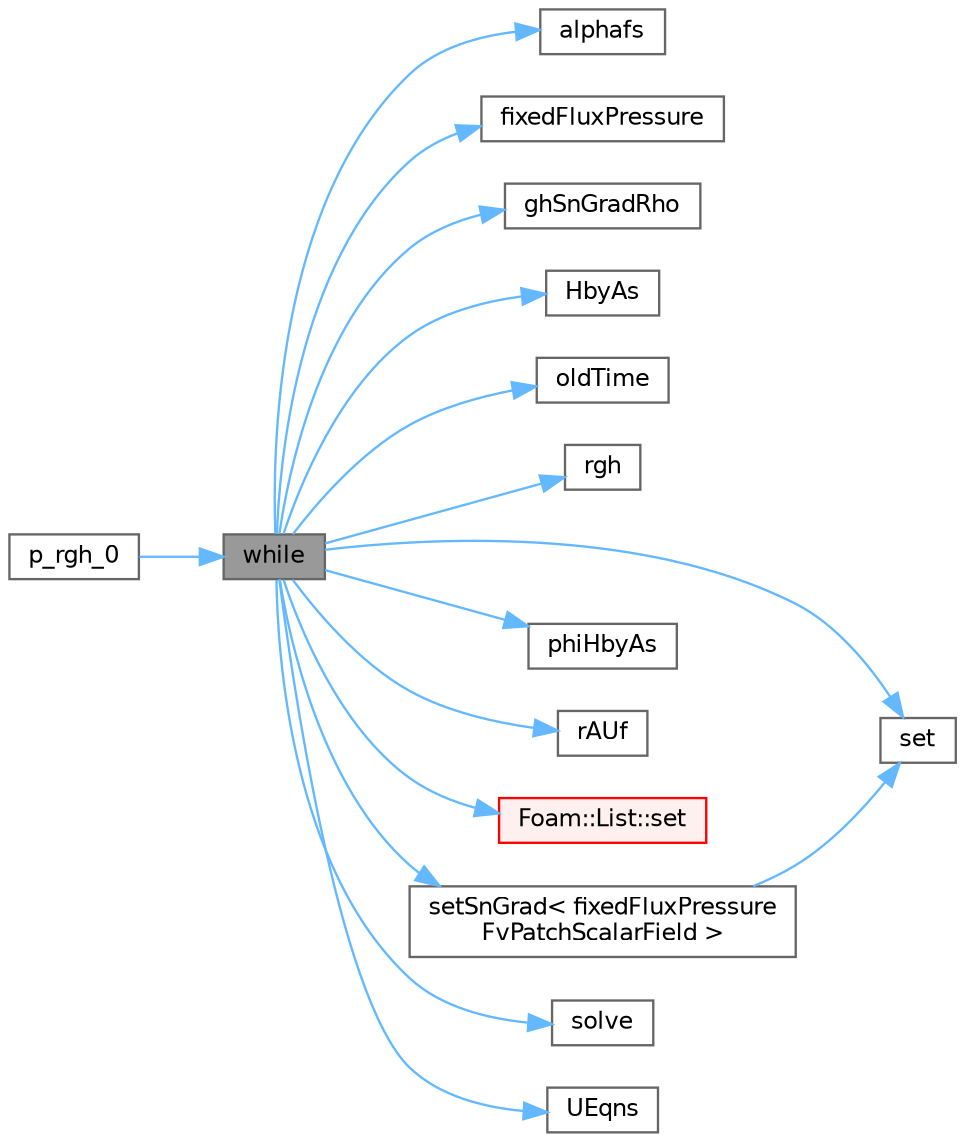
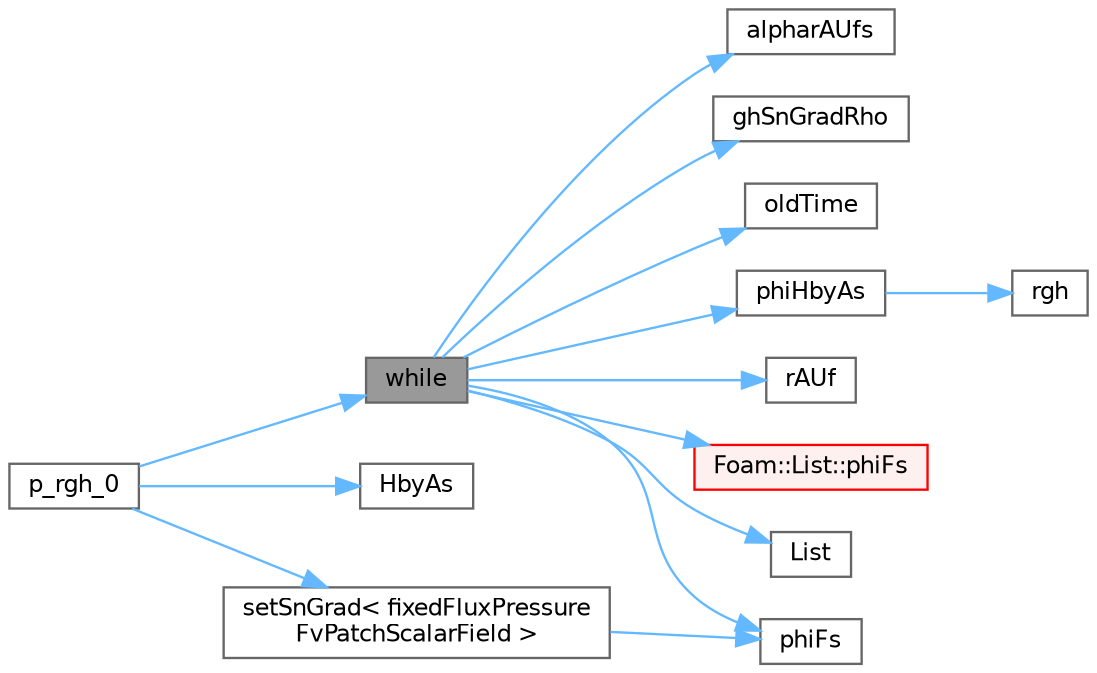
(603, 32) -> none
(603, 119) -> (811, 32)
(367, 377) -> (237, 486)
(433, 514) -> (937, 293)
(325, 739) -> (218, 543)
(918, 740) -> (811, 642)
(603, 820) -> (811, 467)
(603, 1023) -> none
(603, 1110) -> (811, 554)
